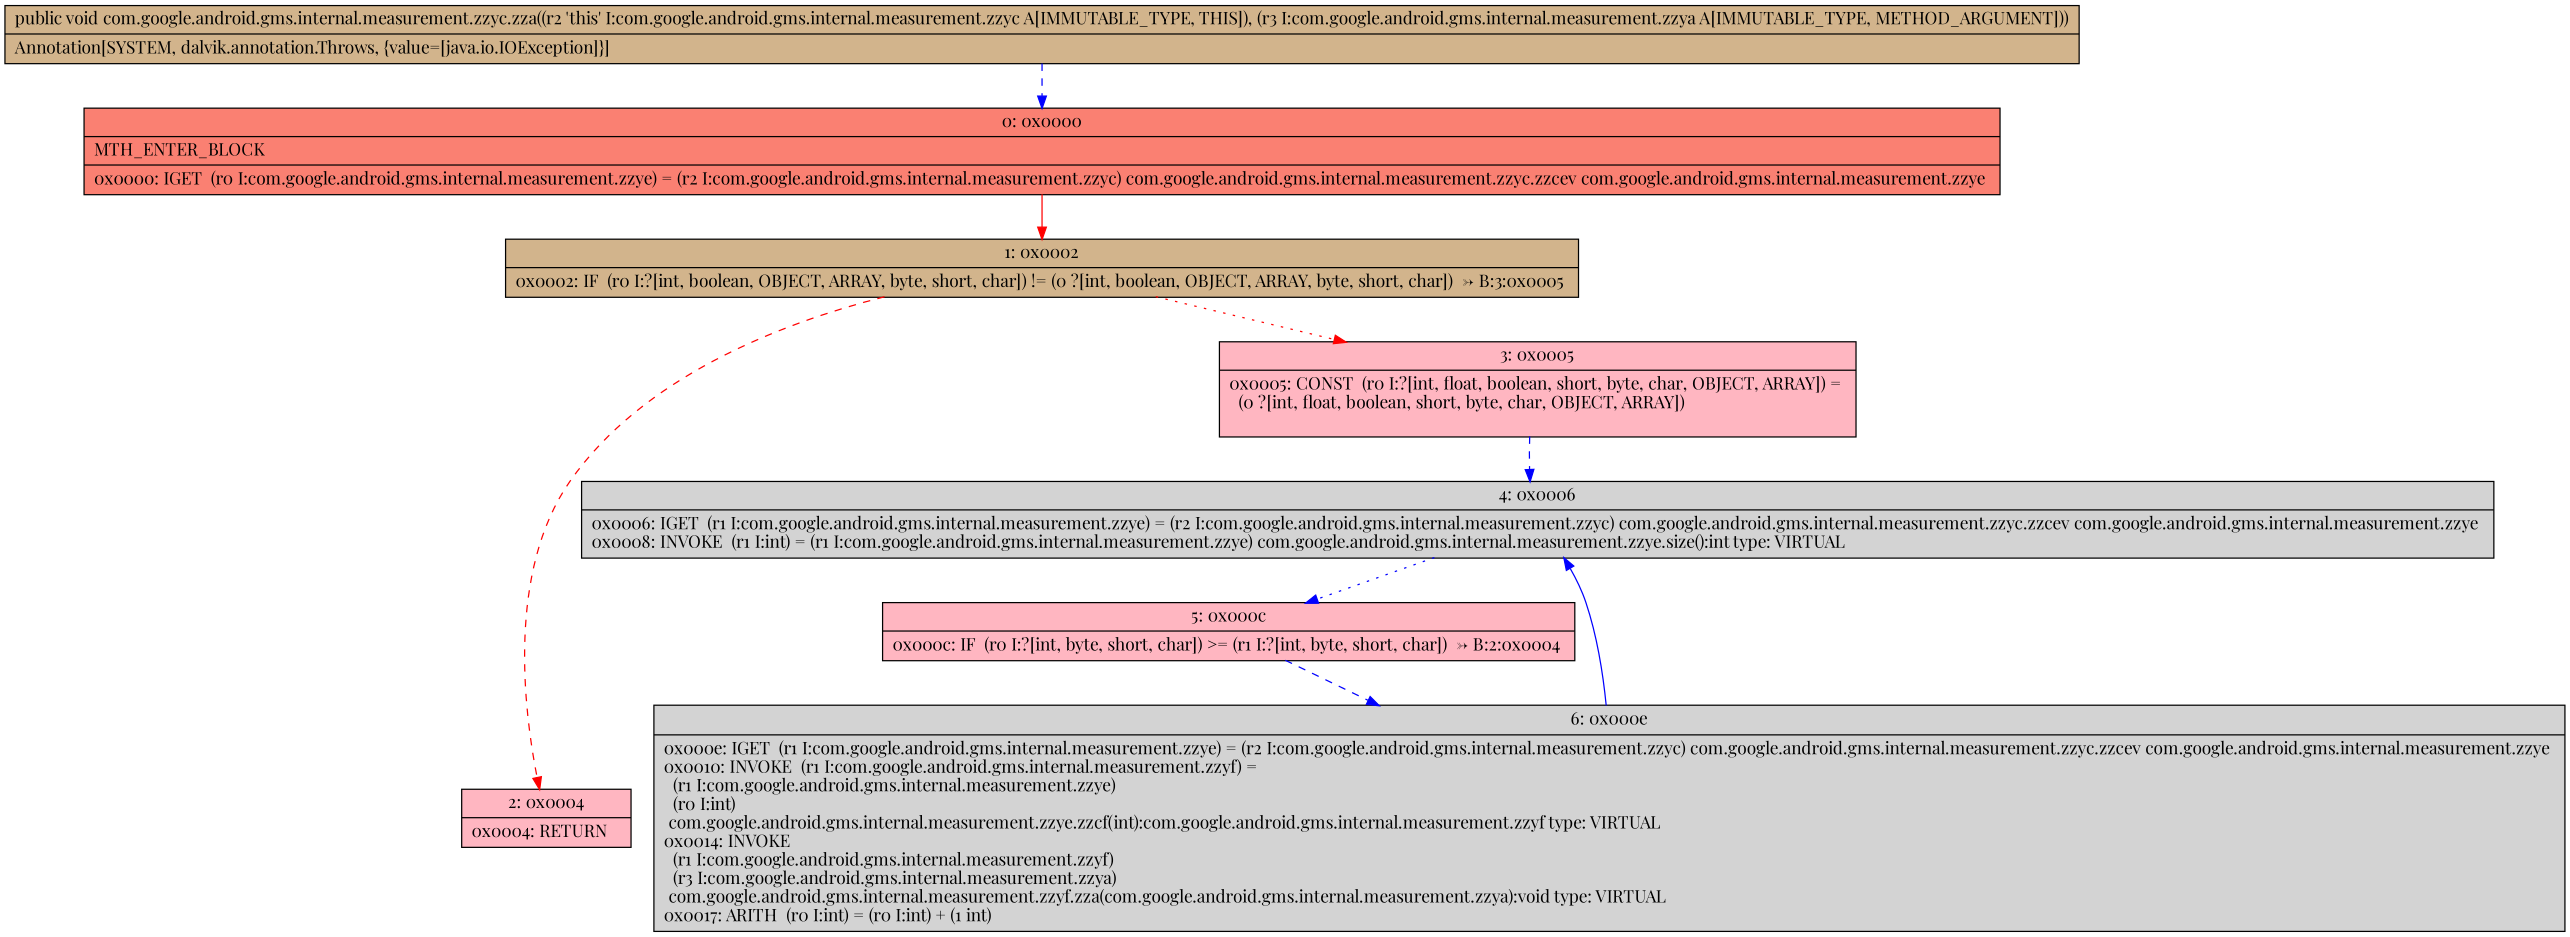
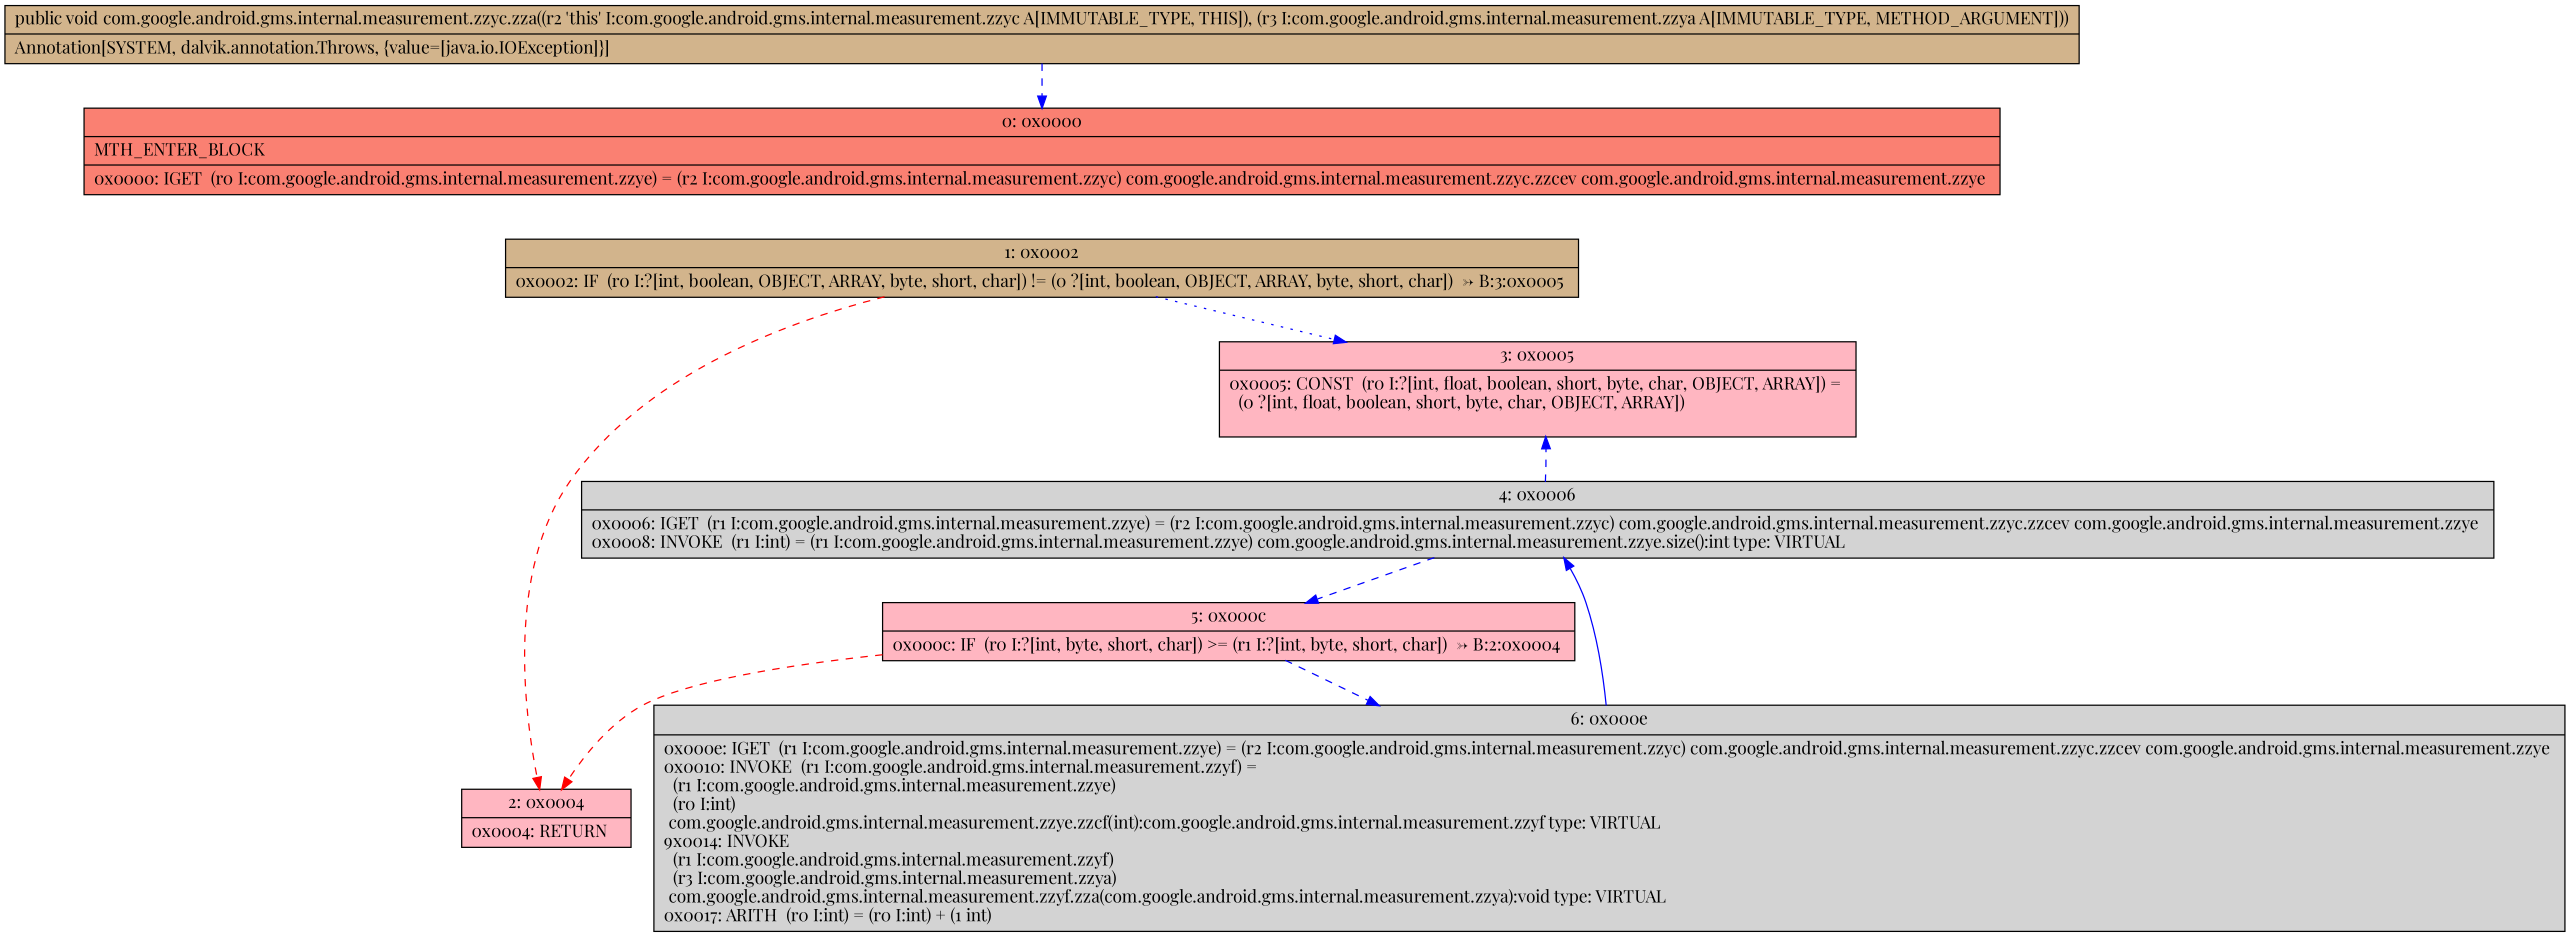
(1042, 211) -> none
(1245, 318) -> (1245, 318)
(1529, 453) -> (1546, 465)
(1376, 578) -> (1376, 578)
none -> (709, 682)
(732, 842) -> (731, 842)
